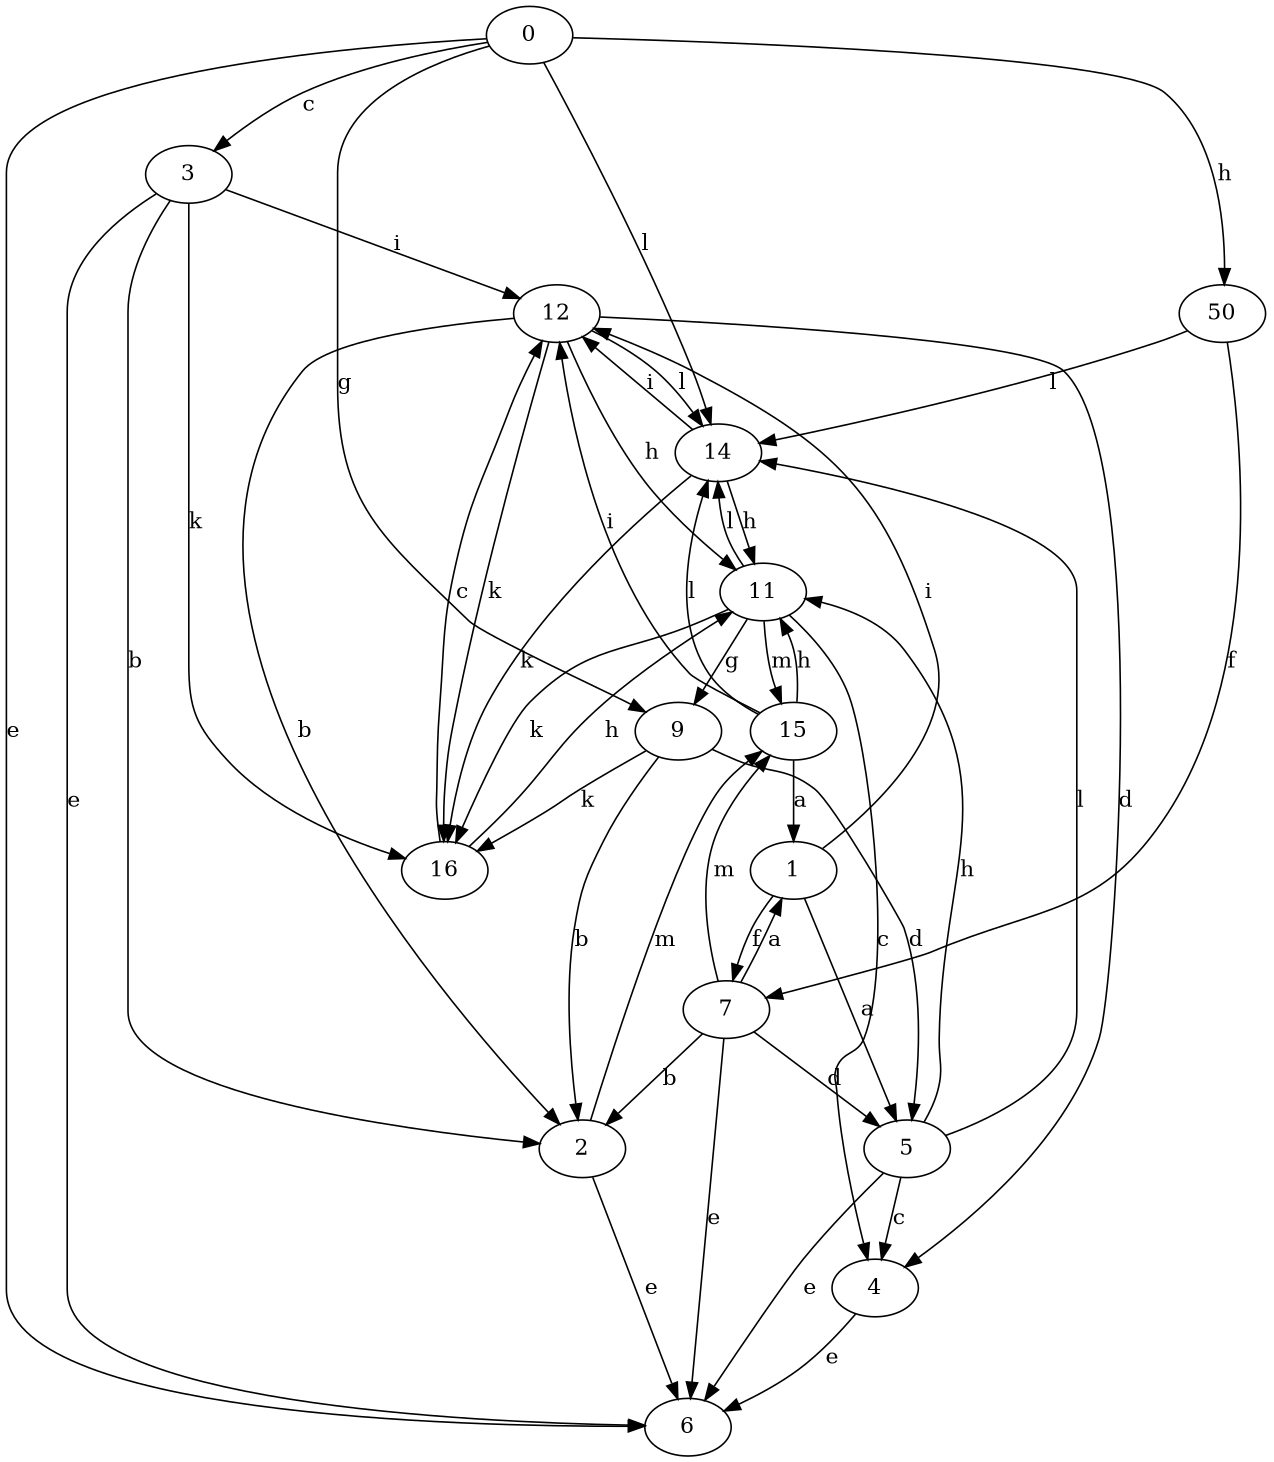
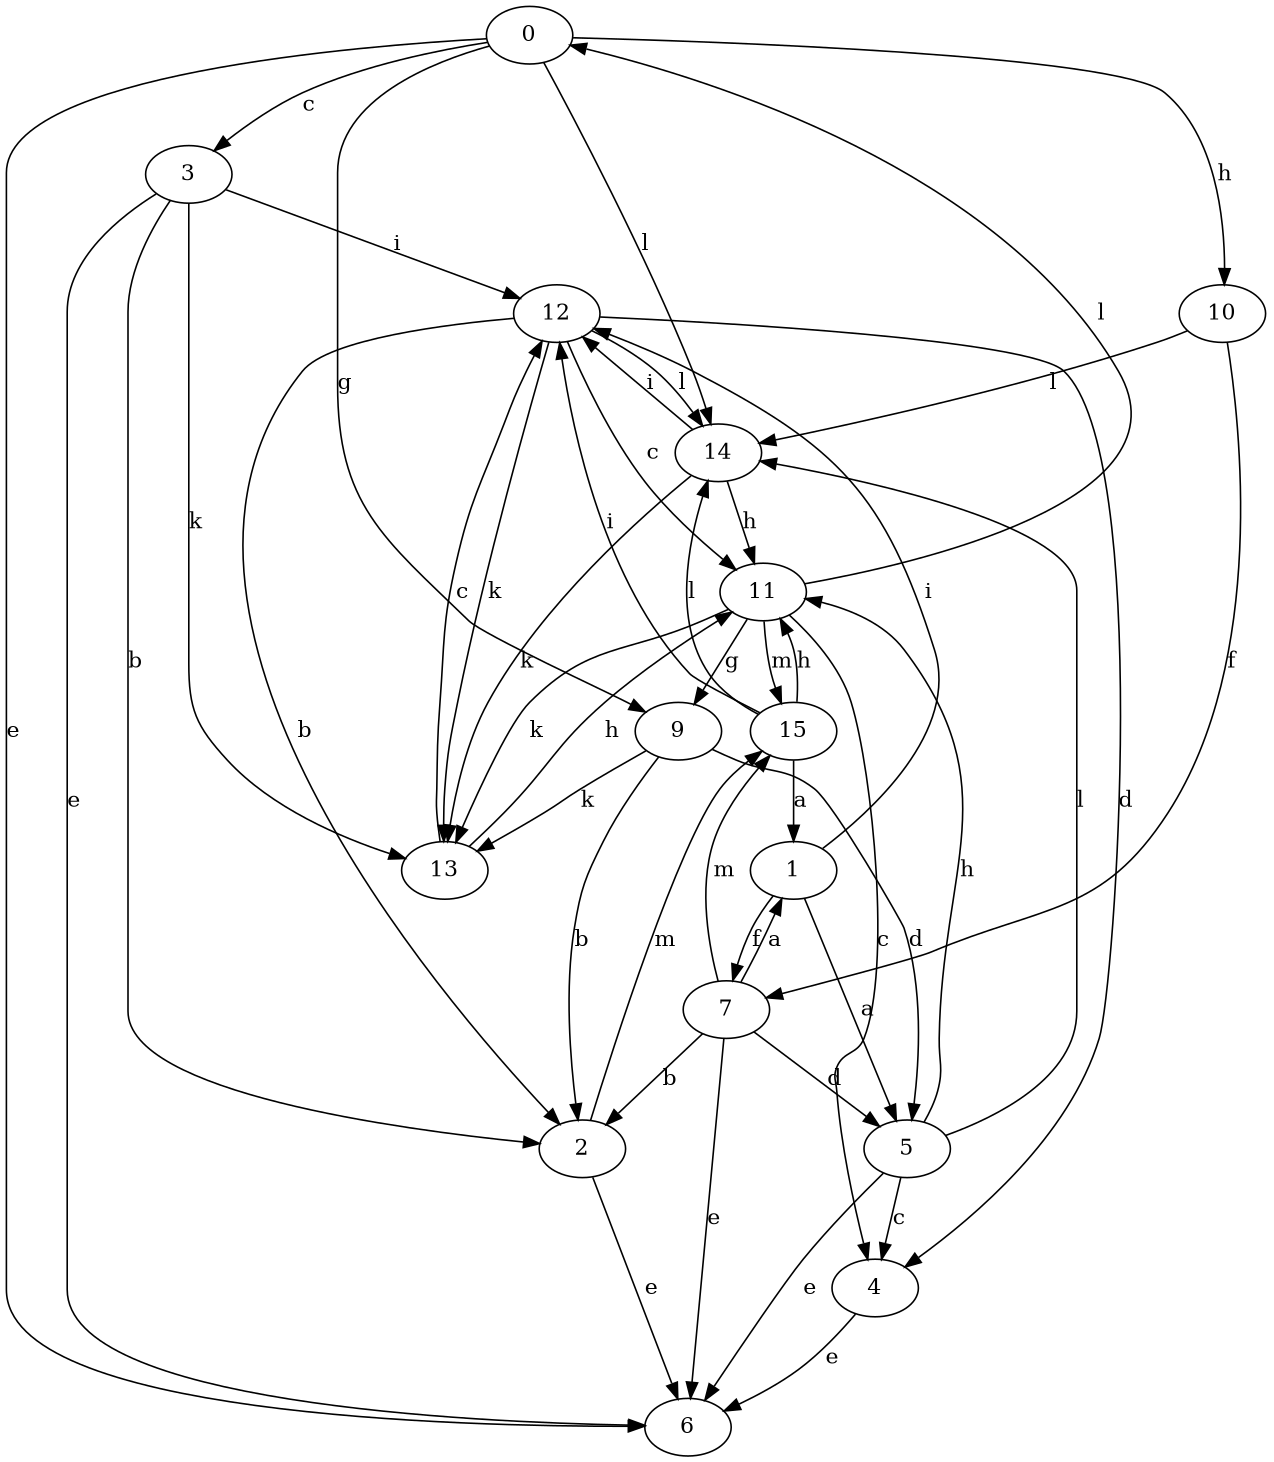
(1222, 314) -> (1222, 314)
(653, 453) -> (653, 453)
(726, 534) -> (1056, 290)
(445, 870) -> (445, 870)
